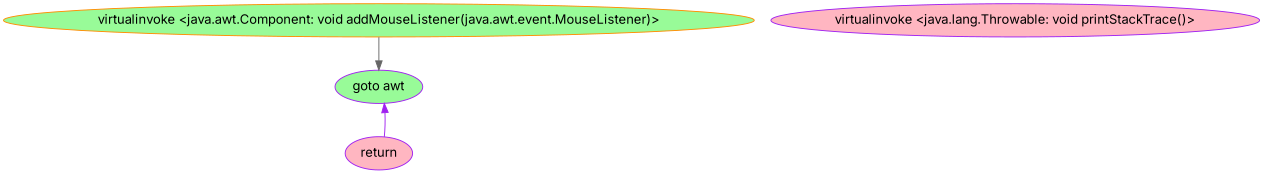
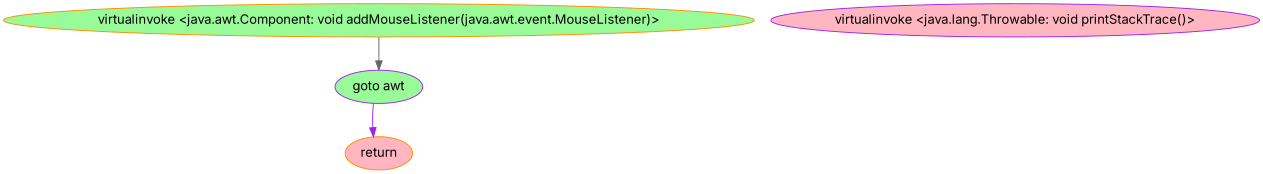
(385, 125) -> (373, 115)
(379, 153) -> (379, 153)
